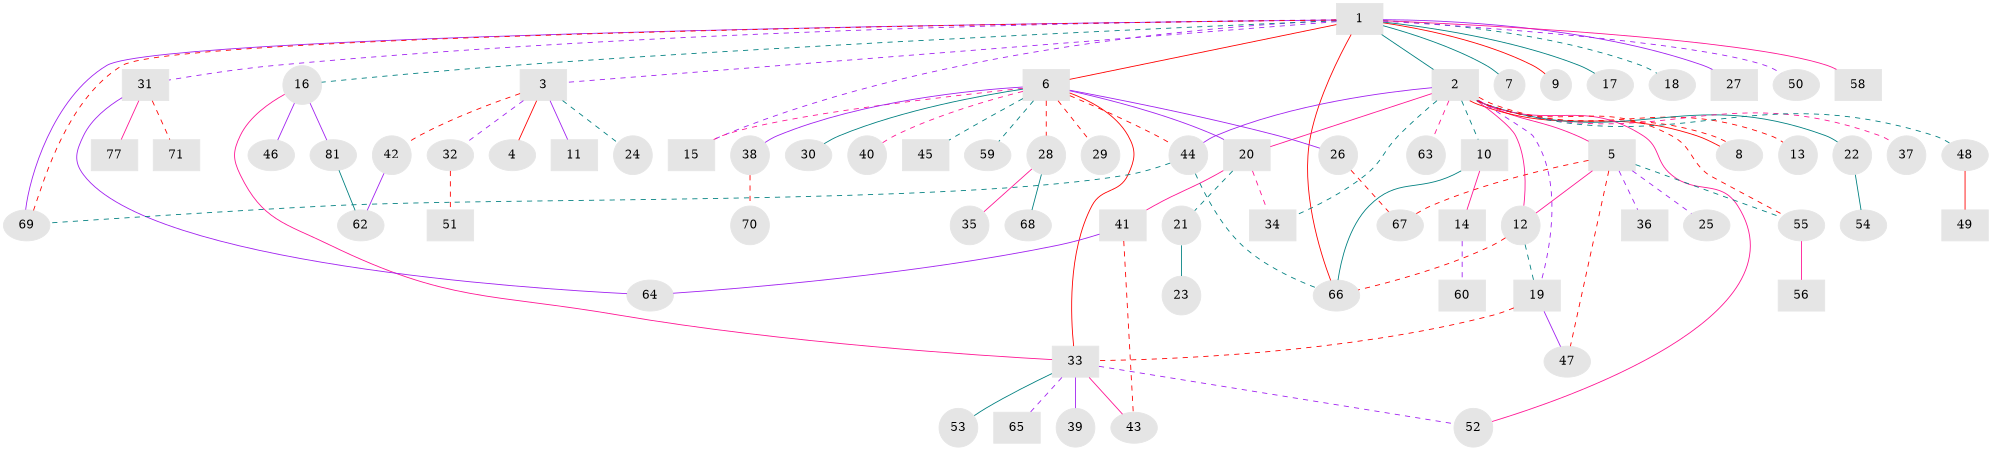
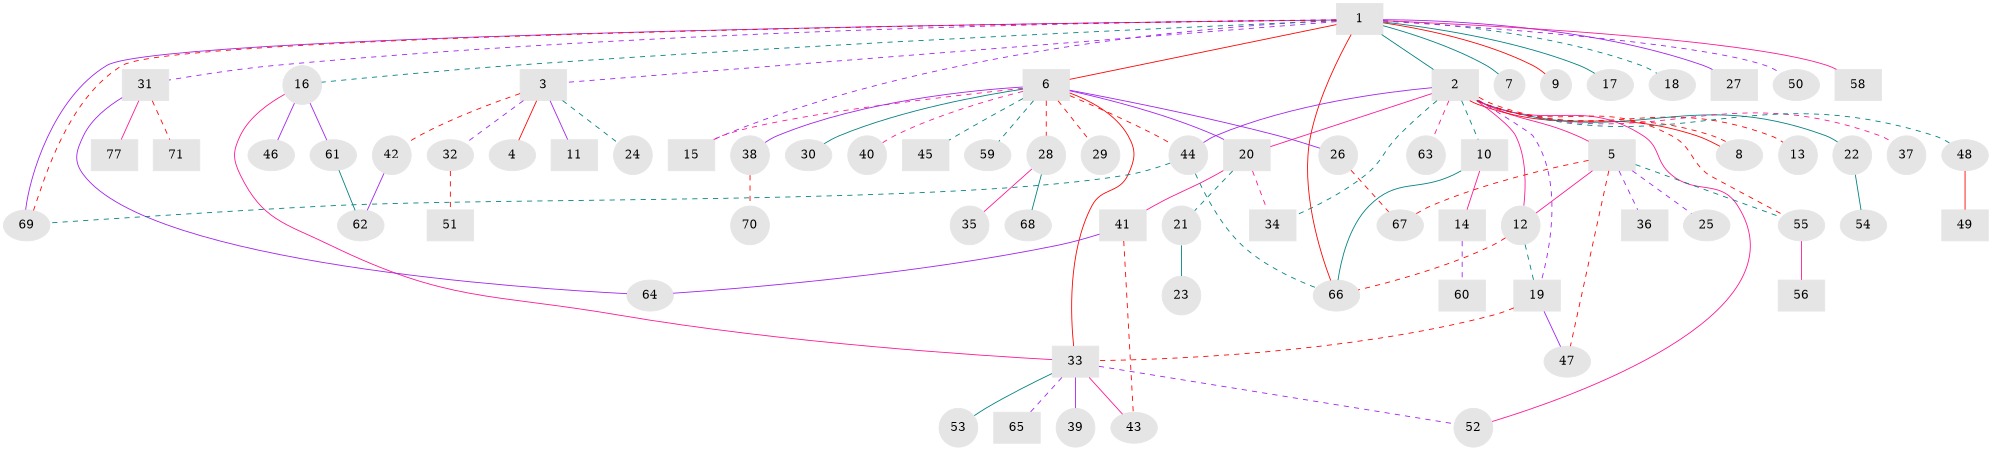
(333, 155) -> (333, 155)
